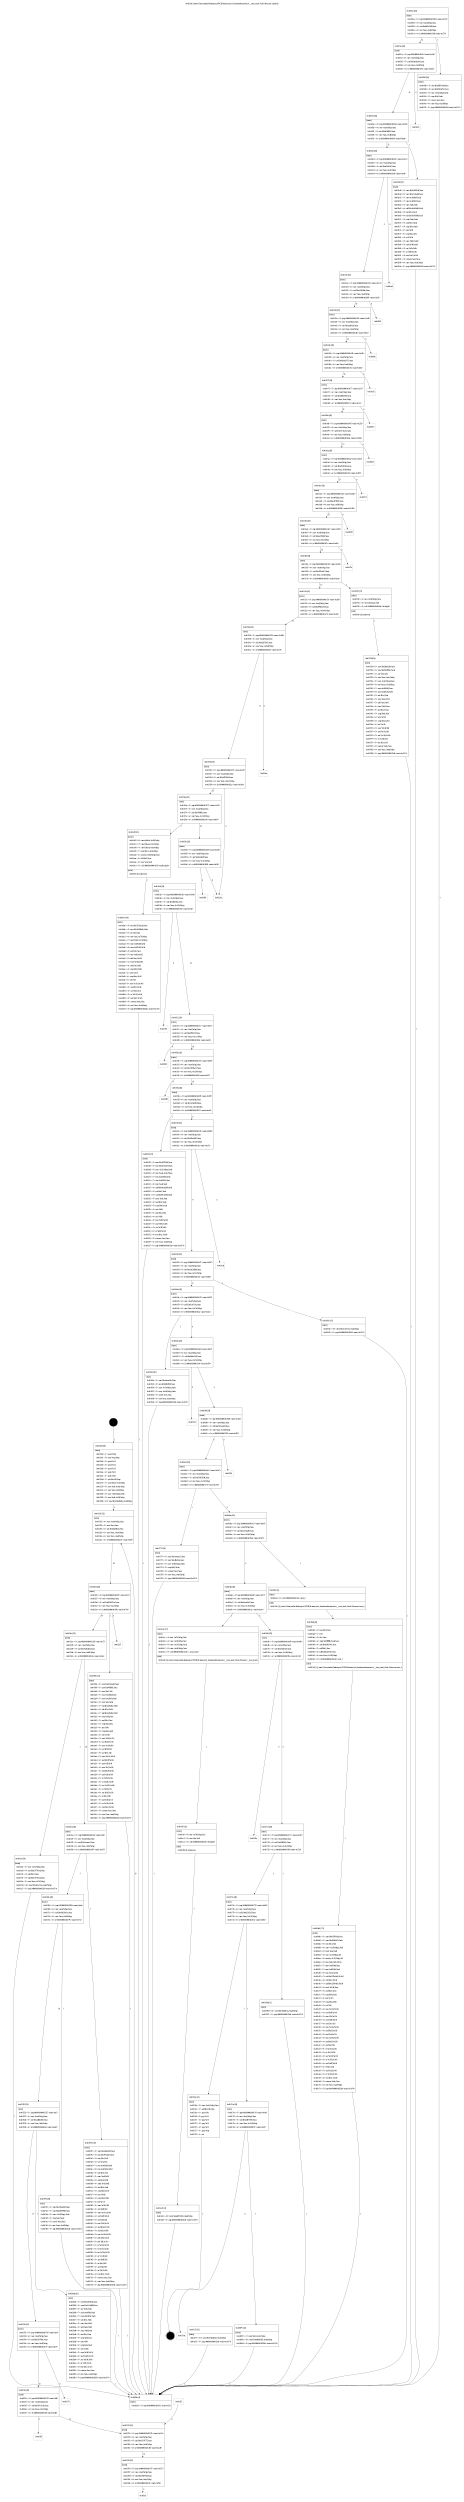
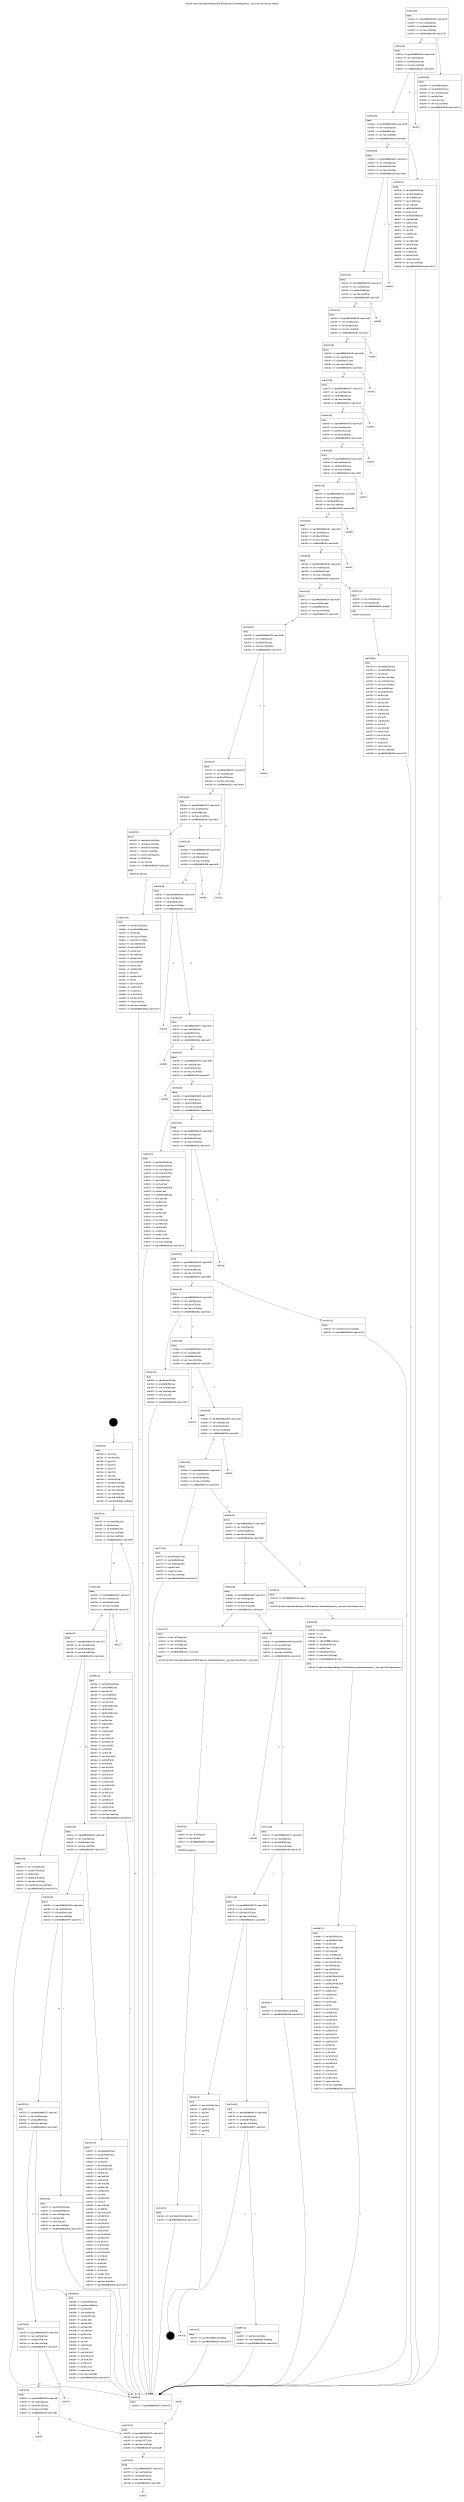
(211, 881) -> (187, 875)
